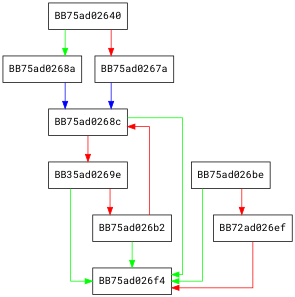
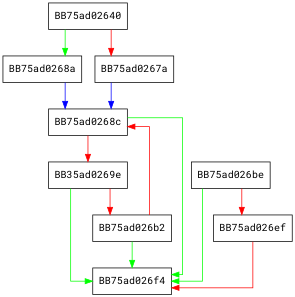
(253, 228) -> (253, 228)
